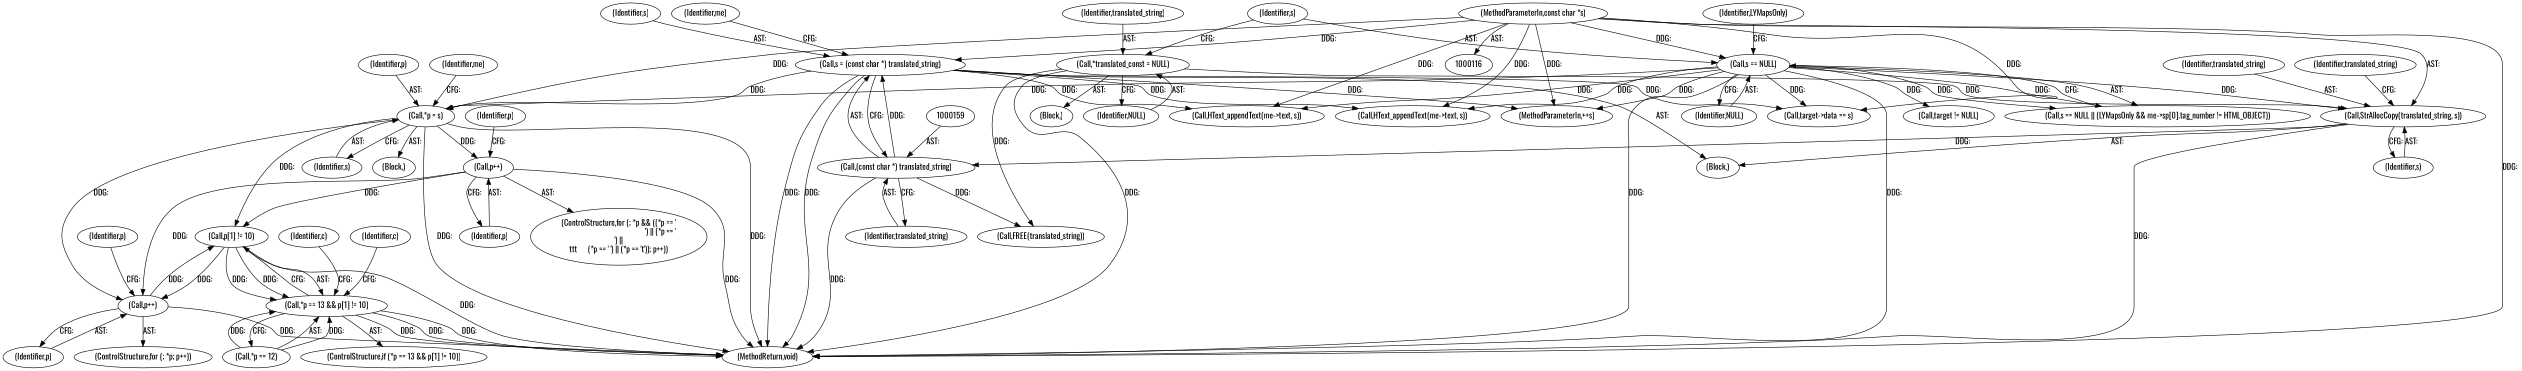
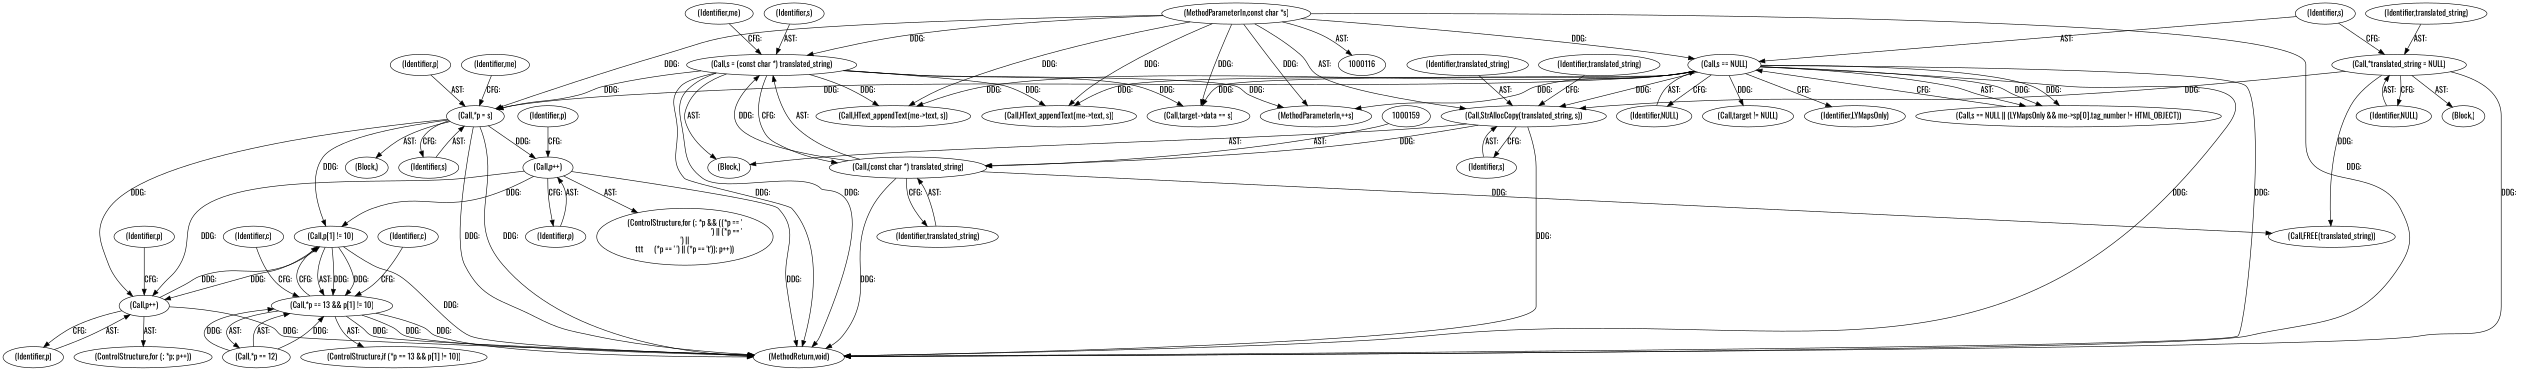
(1753, 36) -> (1786, 89)
(1123, 65) -> (2399, 65)
(261, 332) -> (236, 332)
